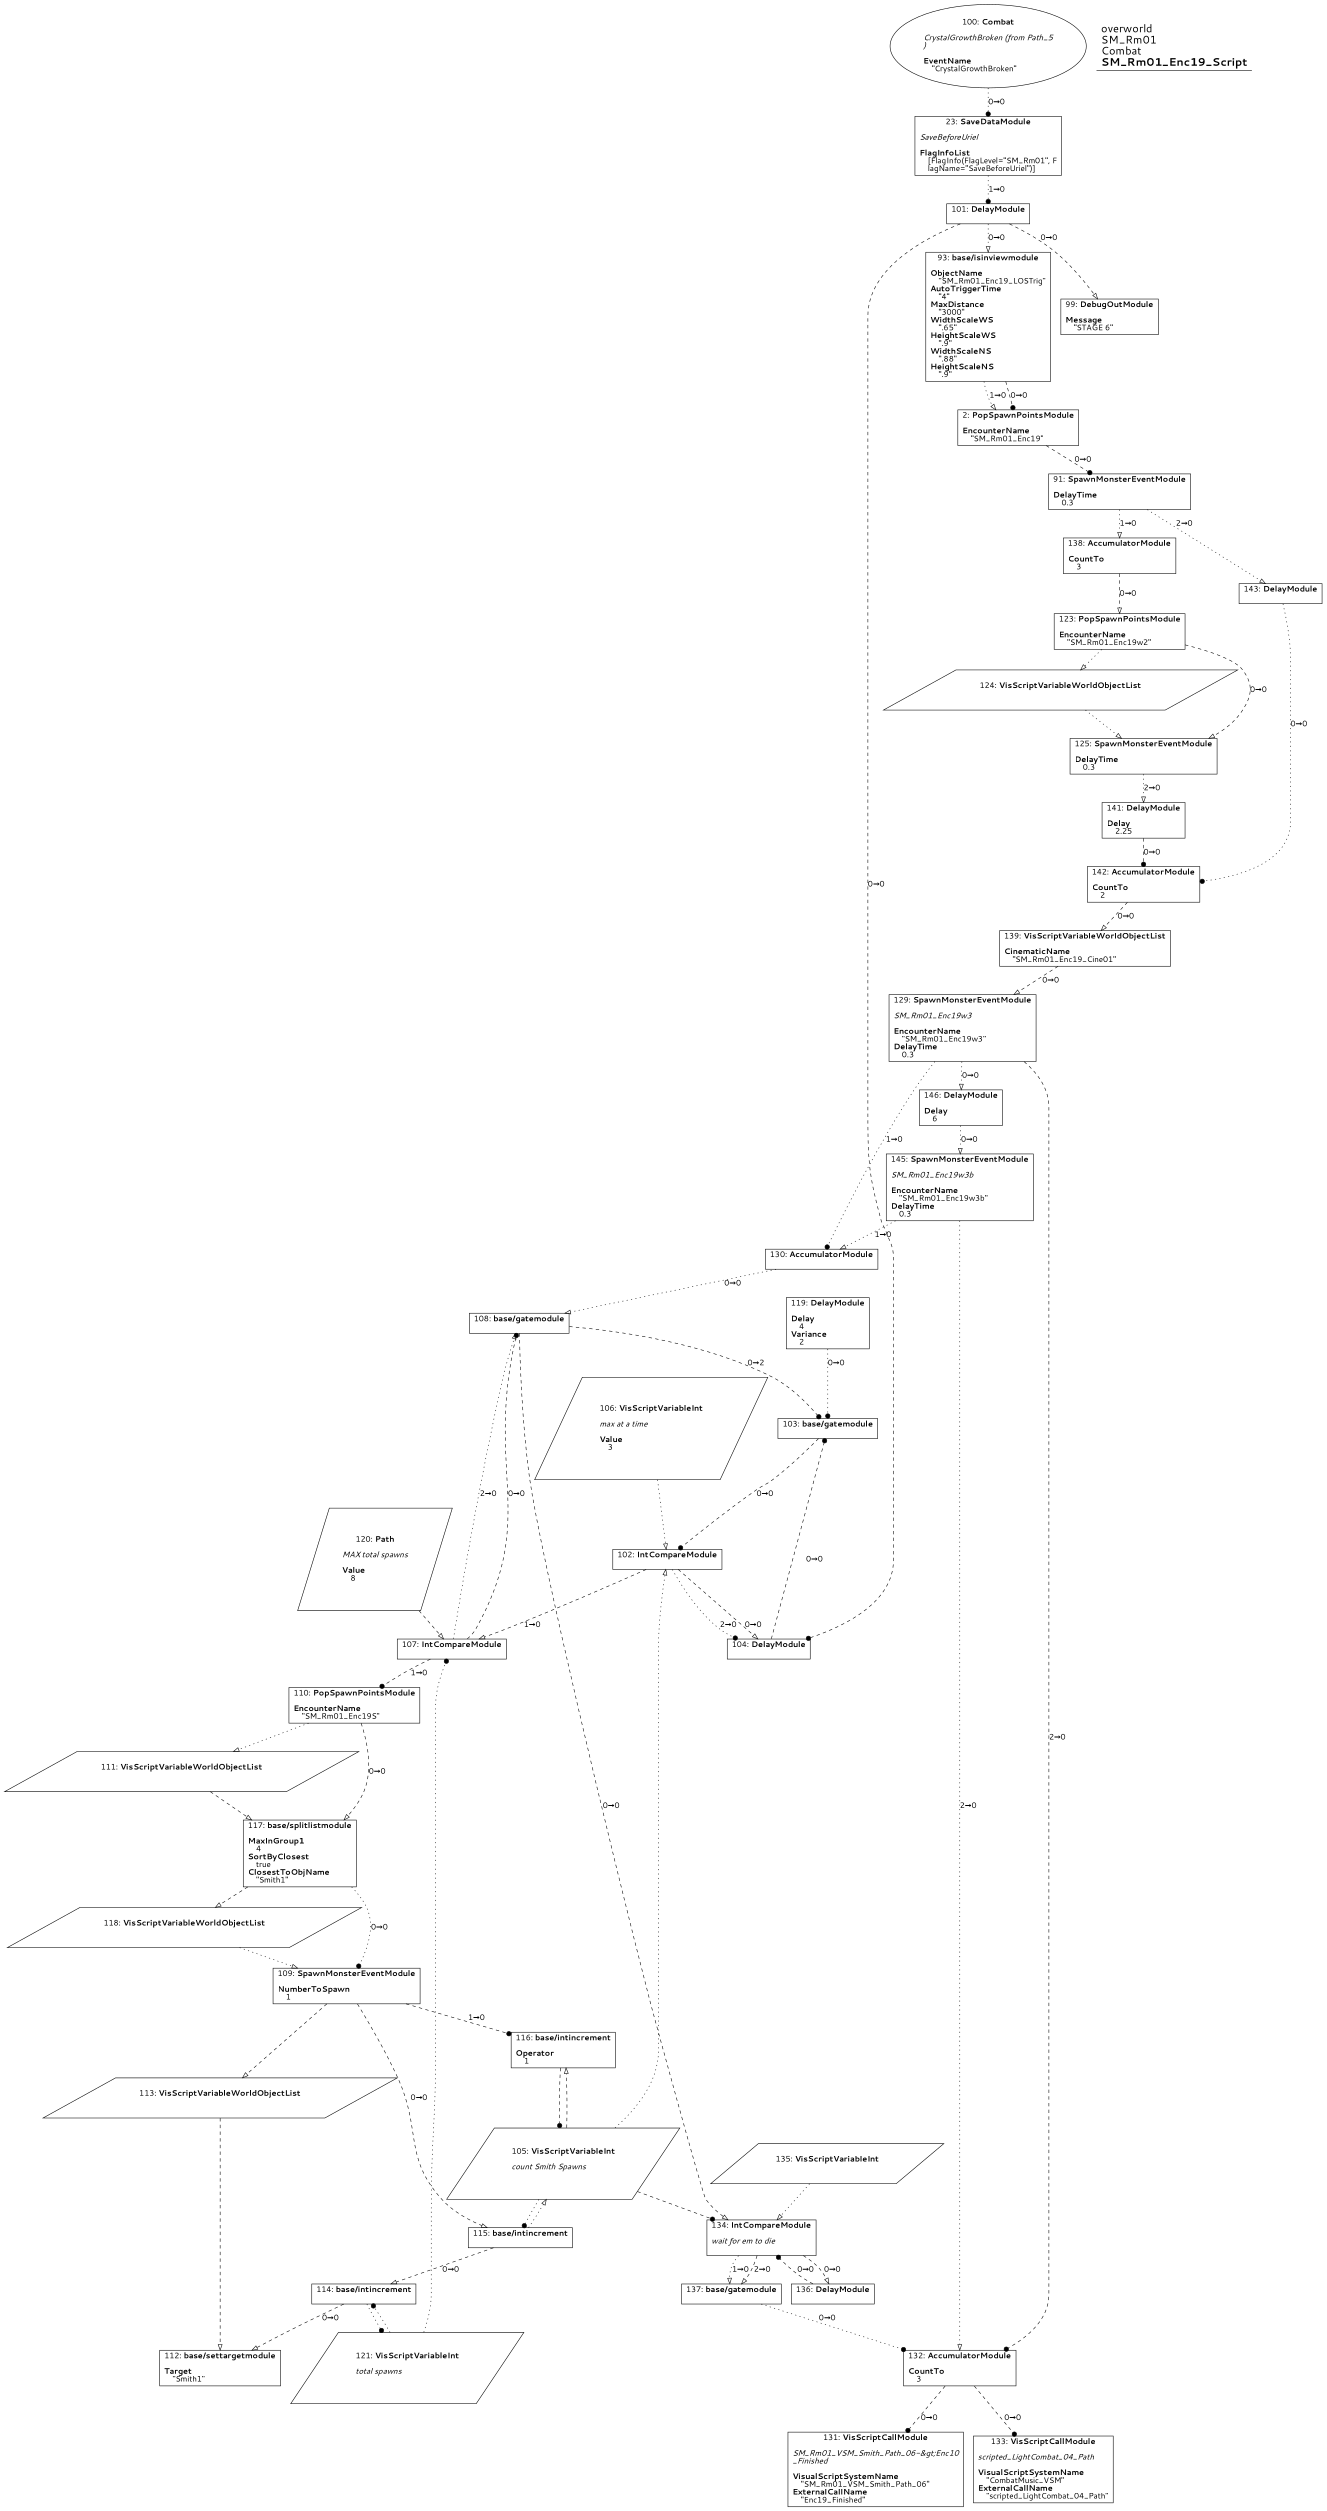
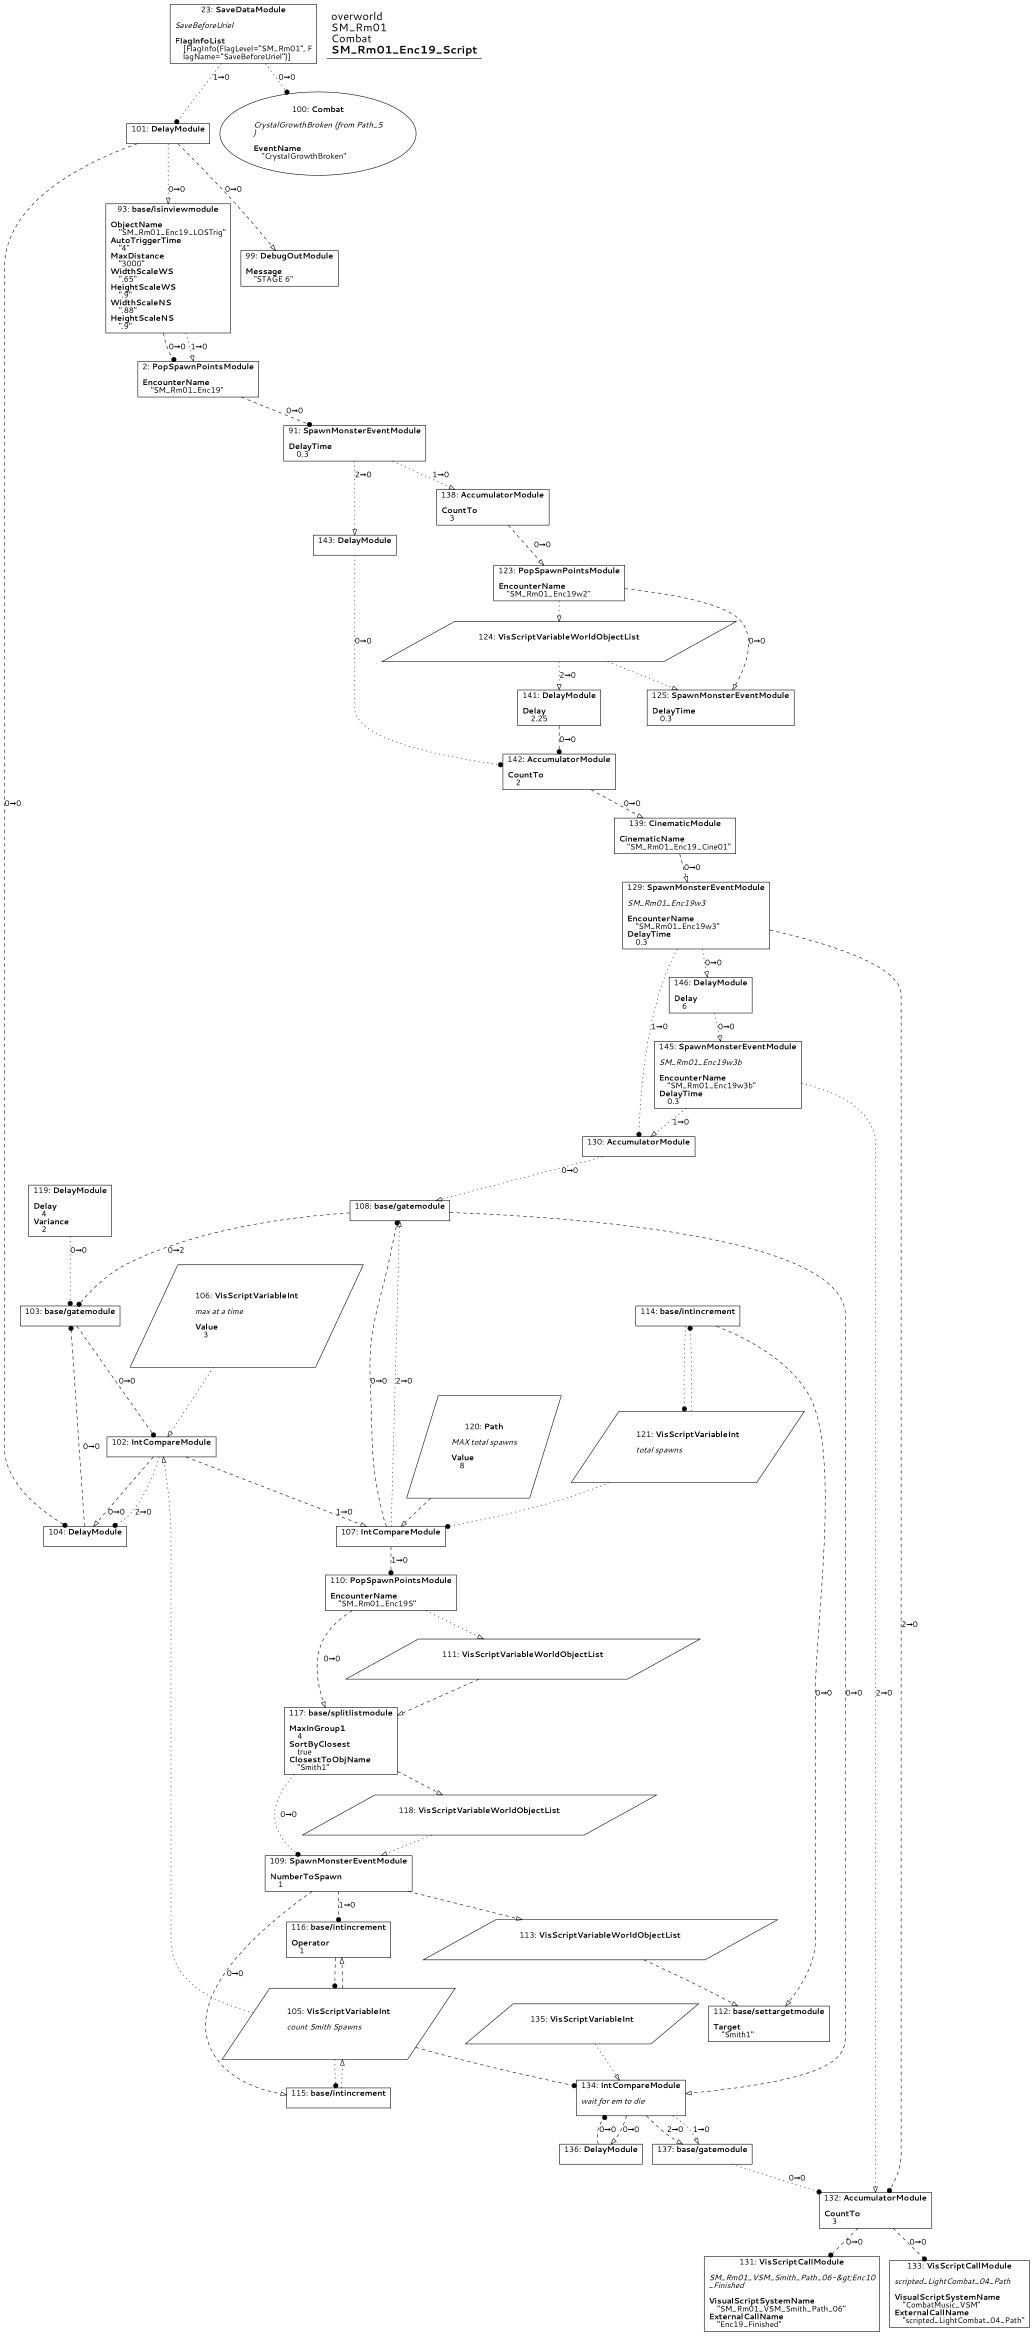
(988, 100) -> (275, 77)
(1144, 785) -> (559, 673)
(1095, 936) -> (685, 824)
(445, 2265) -> none
